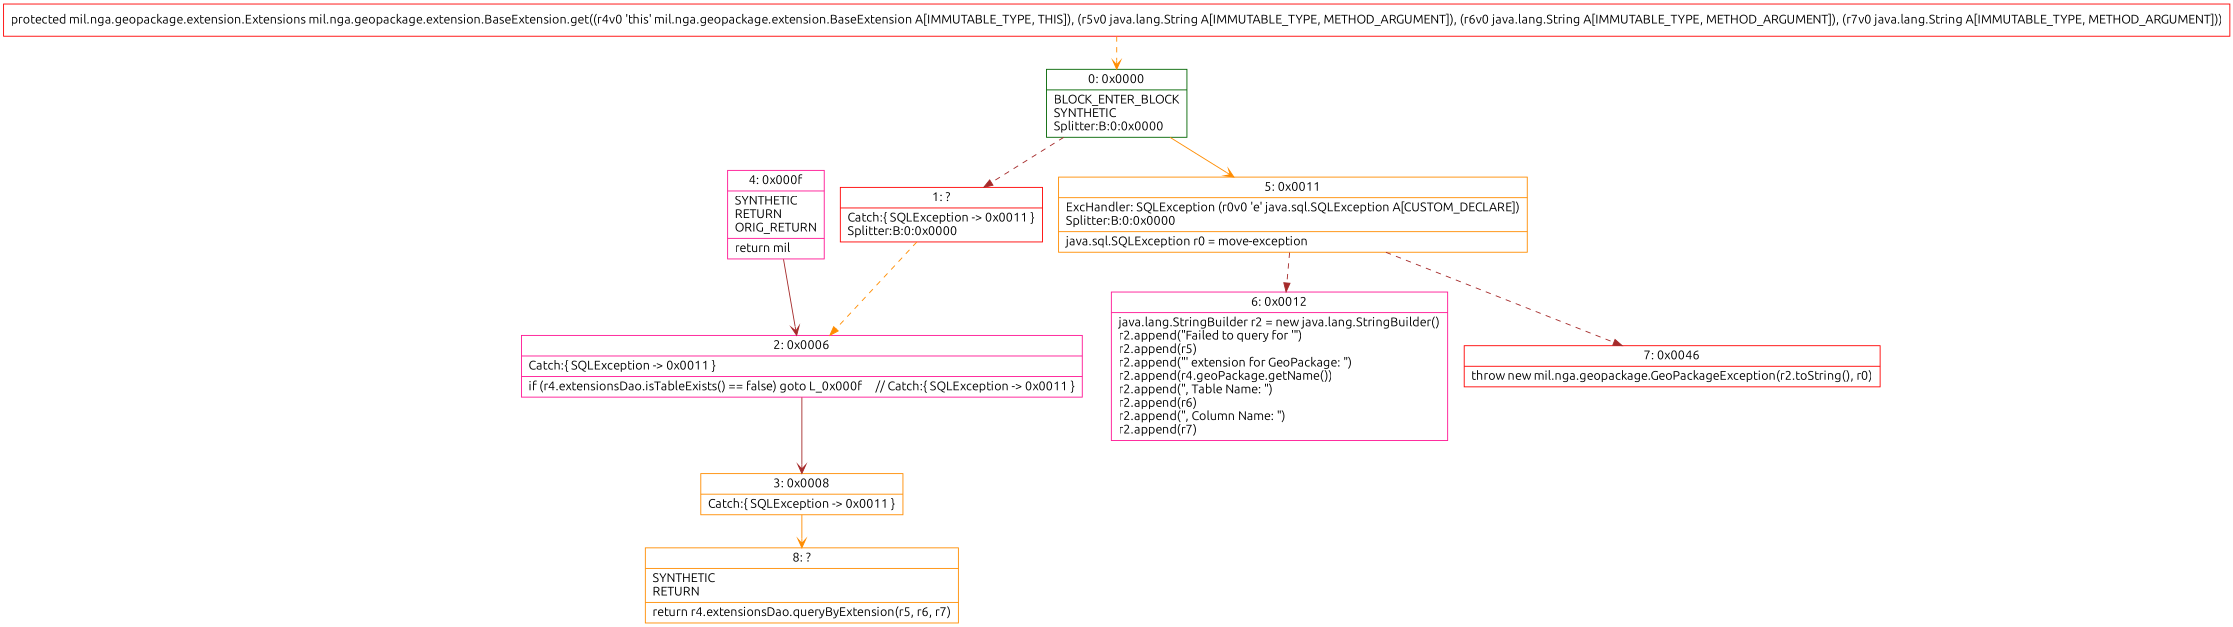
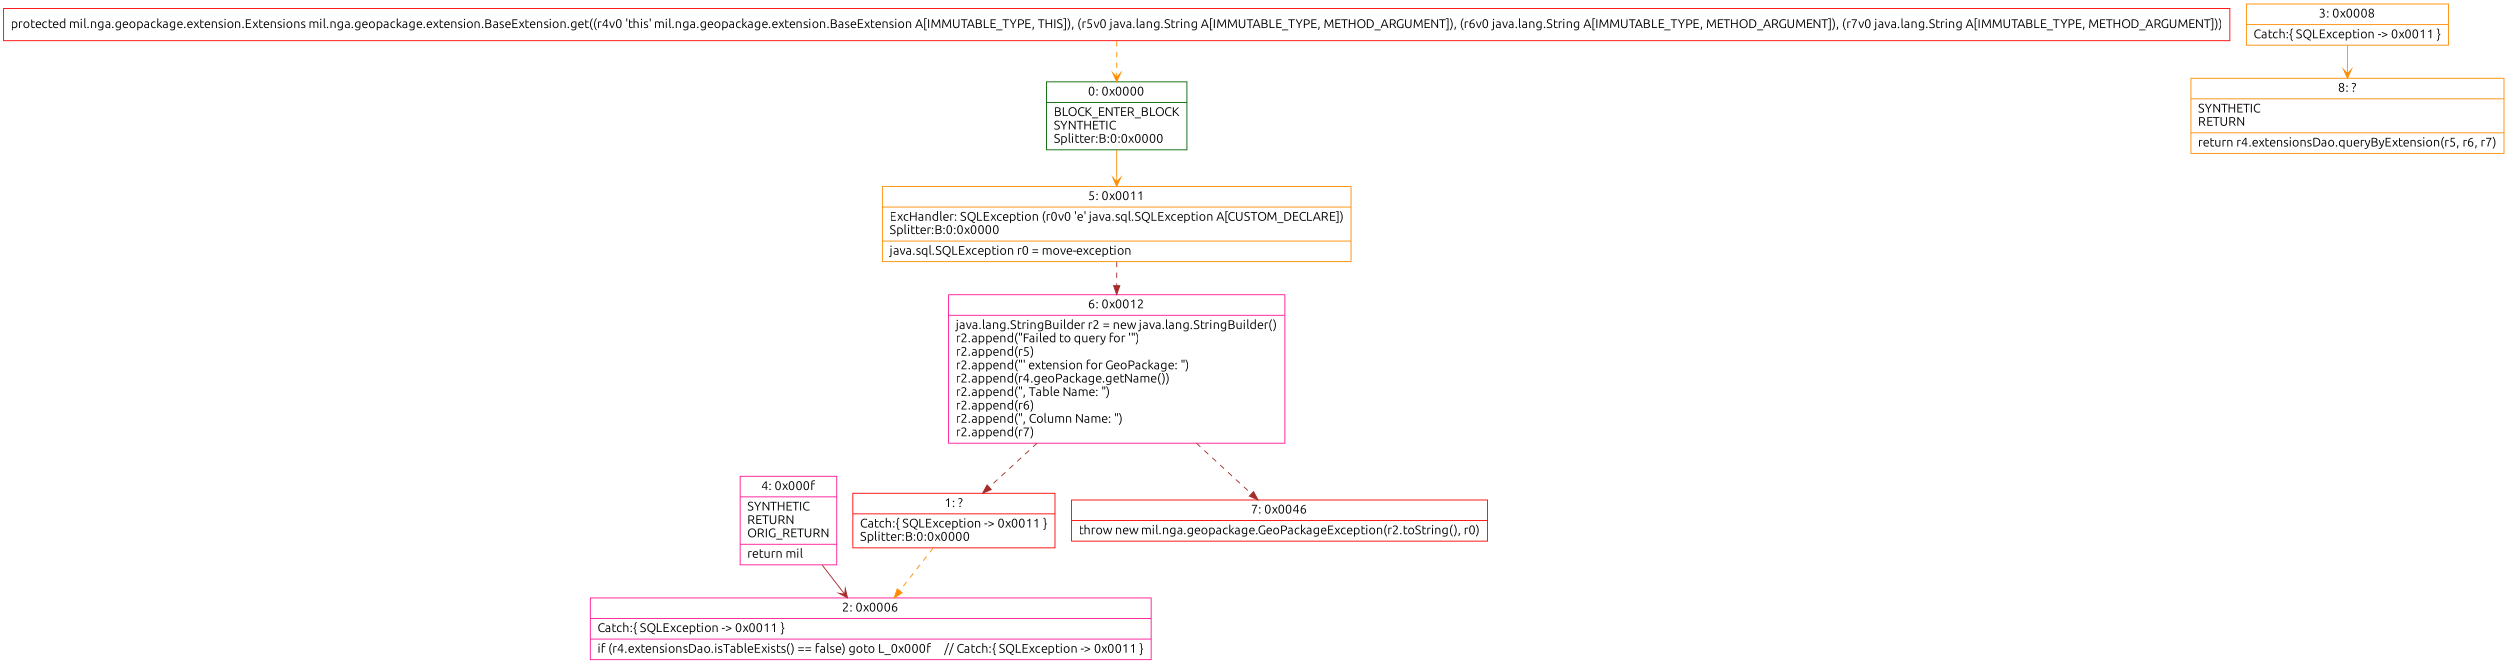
(1028, 160) -> (1013, 465)
(1500, 297) -> (1224, 468)
(802, 431) -> none
